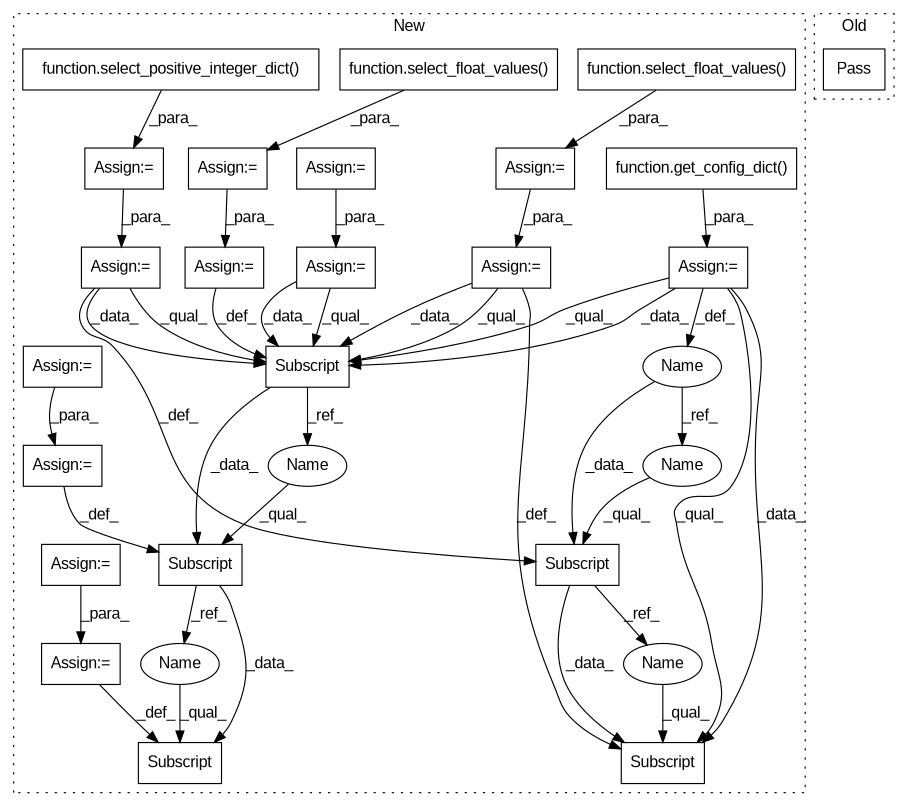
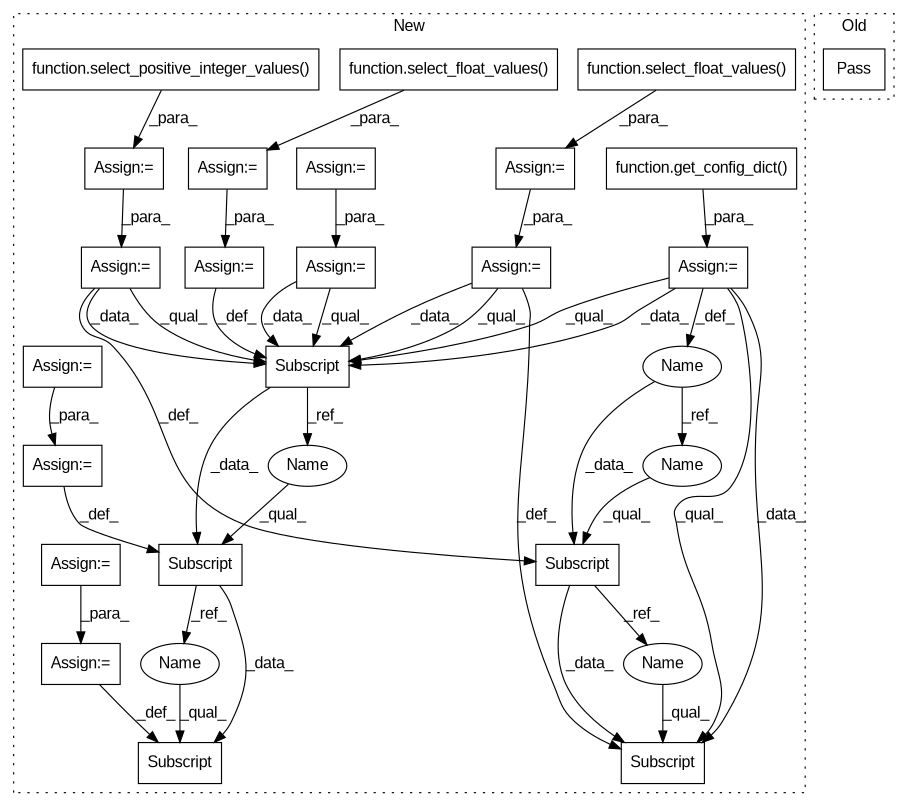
(171, 69) -> (171, 69)
